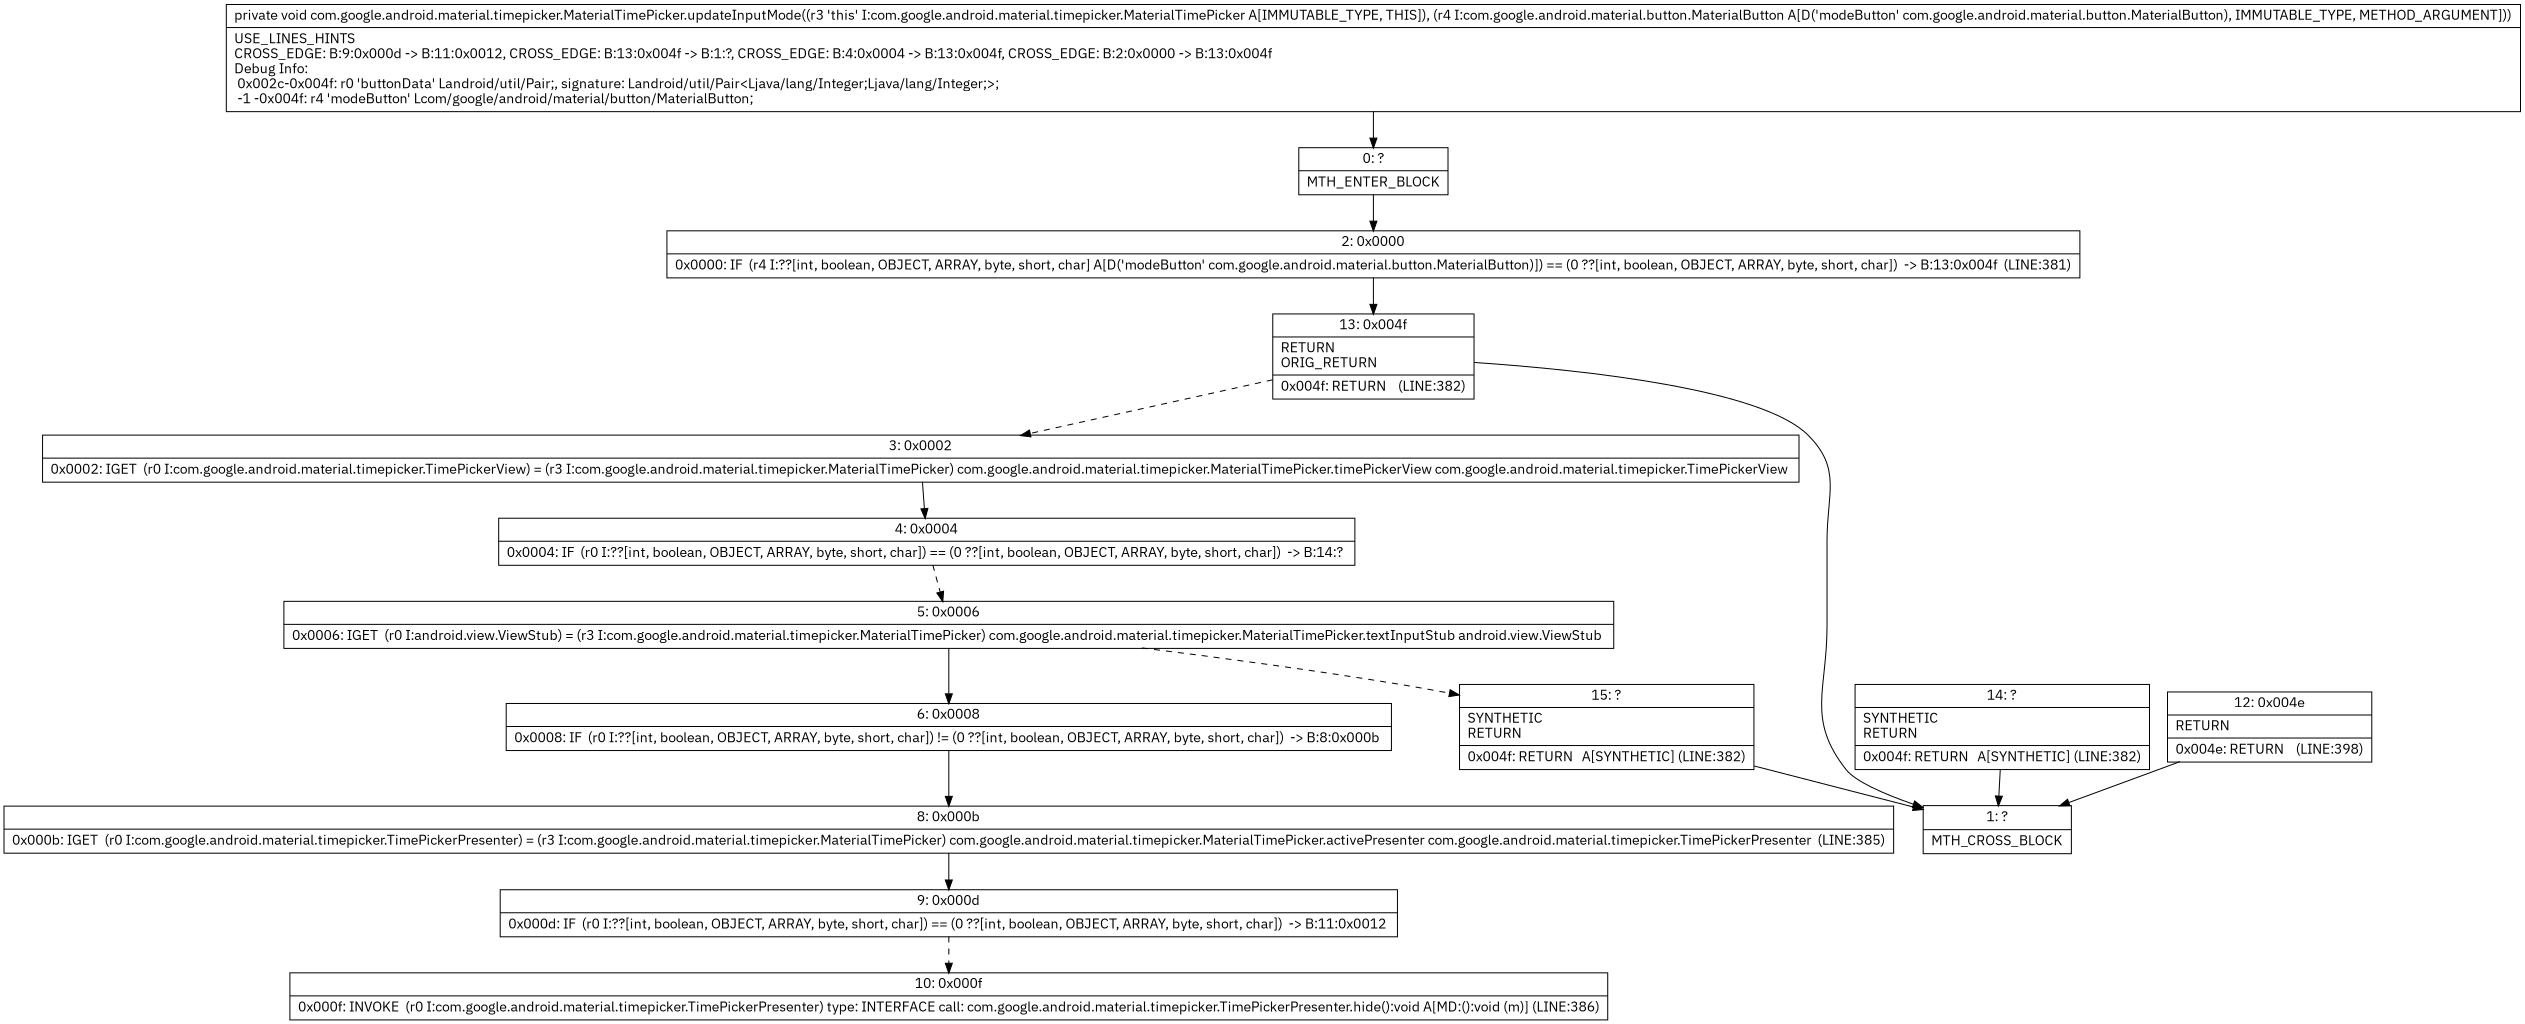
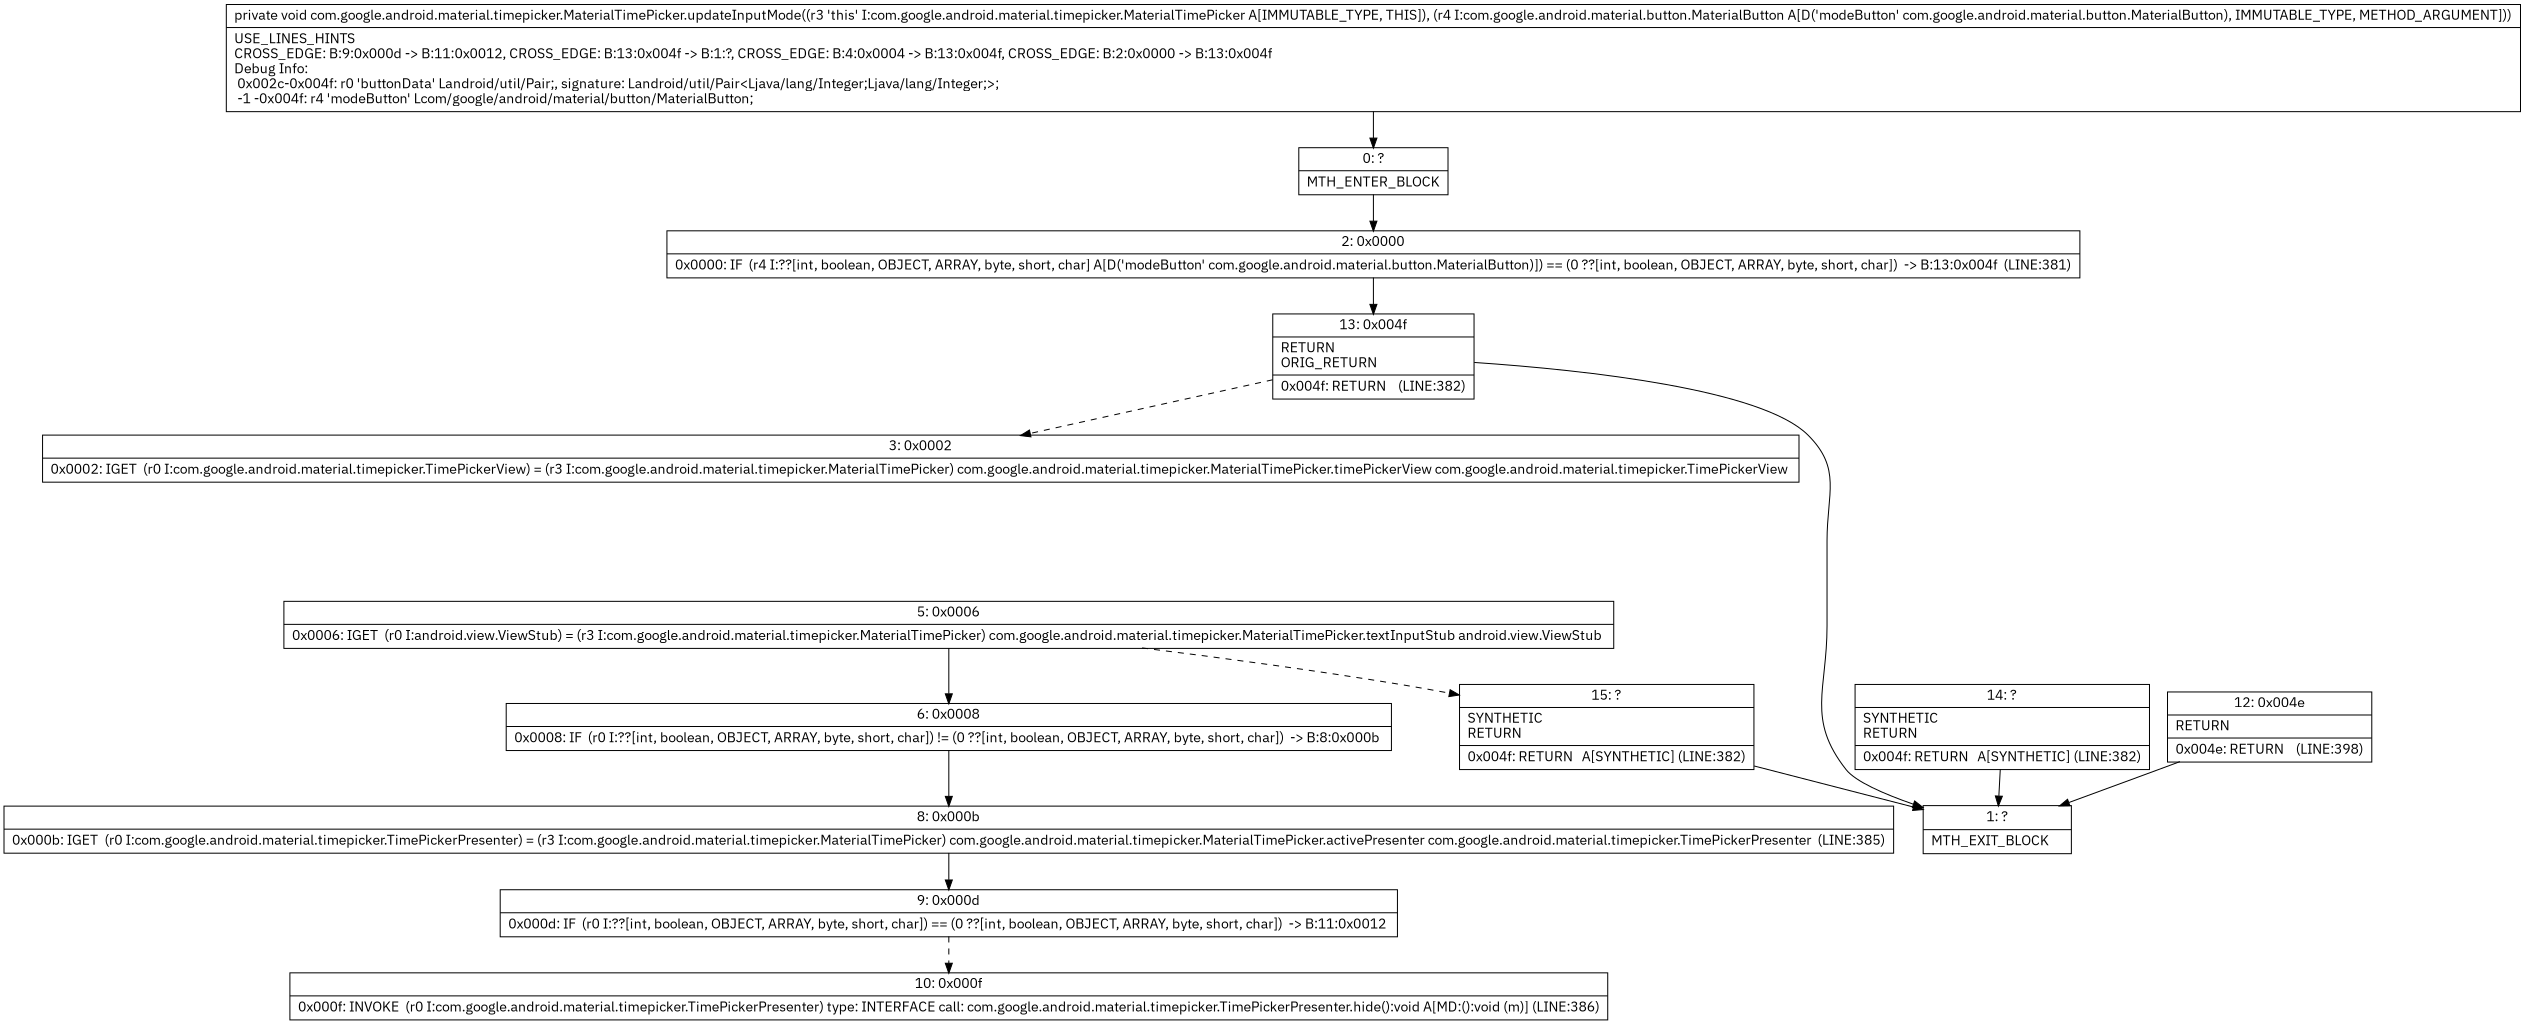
(927, 542) -> none
(1997, 841) -> (1990, 841)
